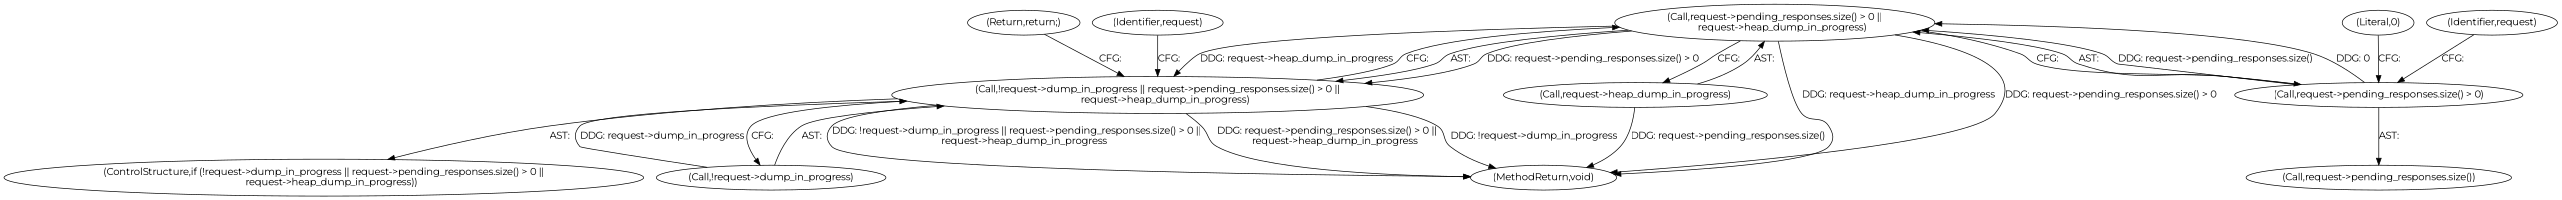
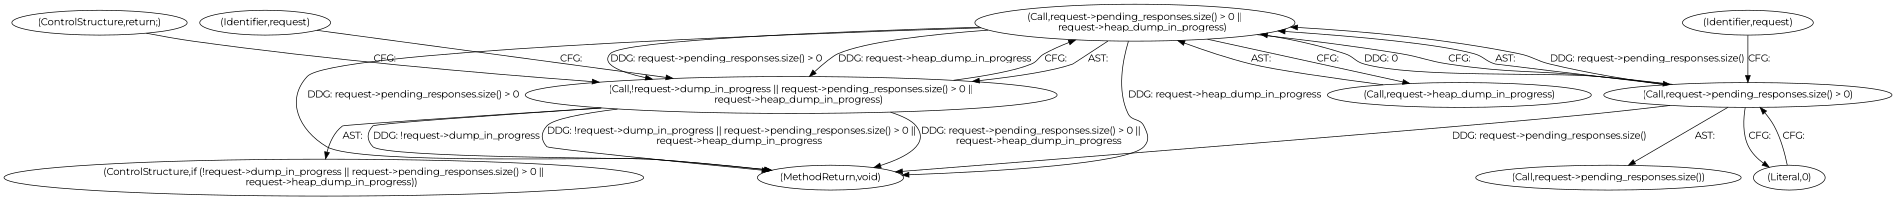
(1024, 23) -> (100, 23)
none -> (1746, 138)
(1623, 143) -> (1286, 141)
(771, 178) -> none
